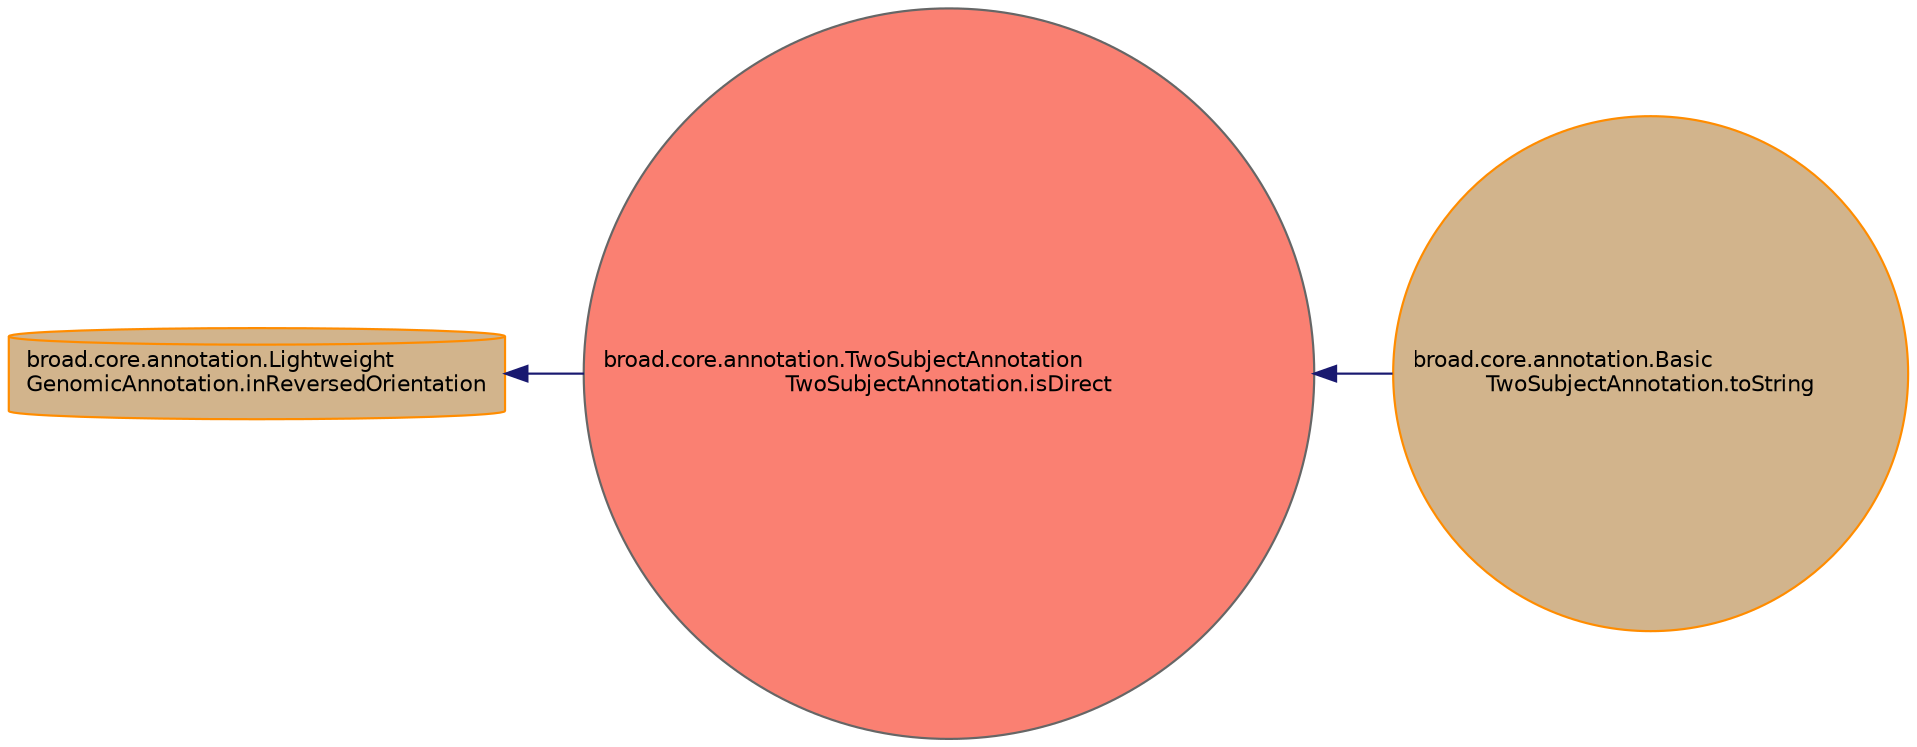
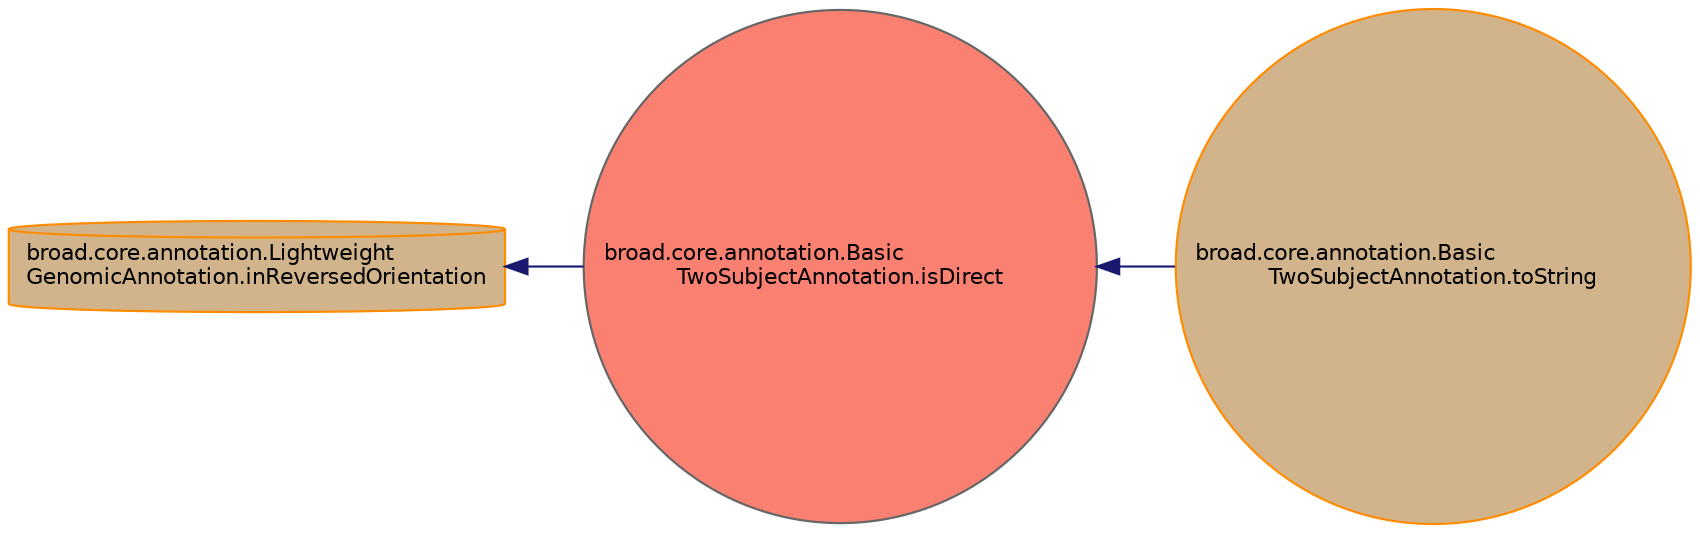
(949, 374) -> (840, 267)
